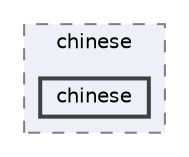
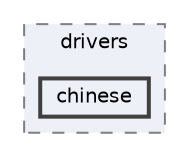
(95, 43) -> (95, 43)
